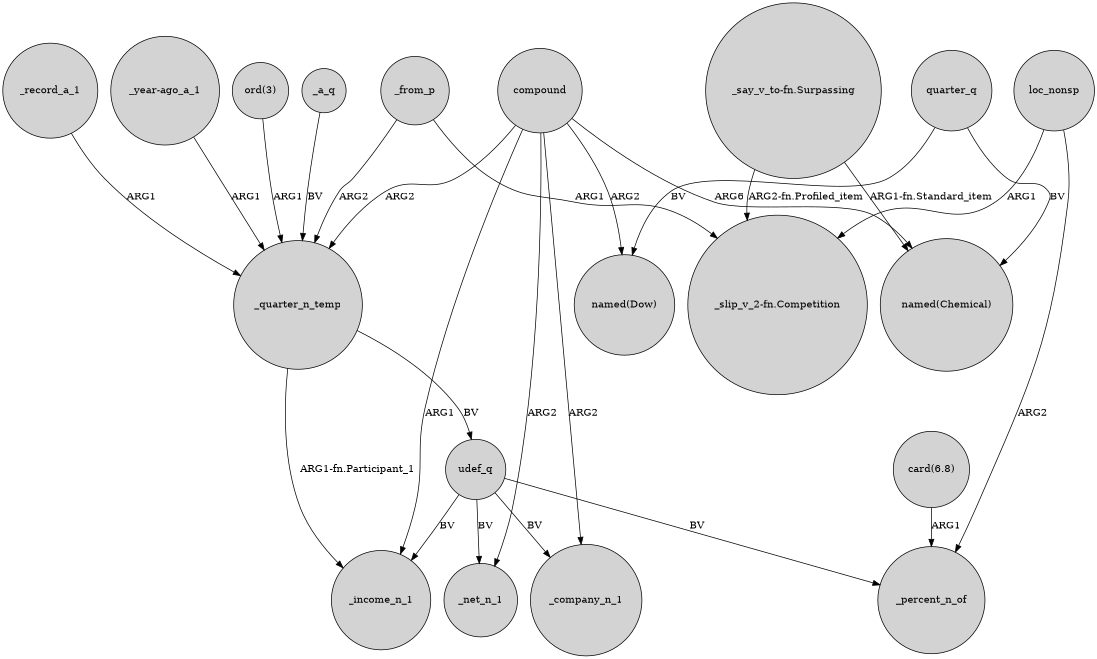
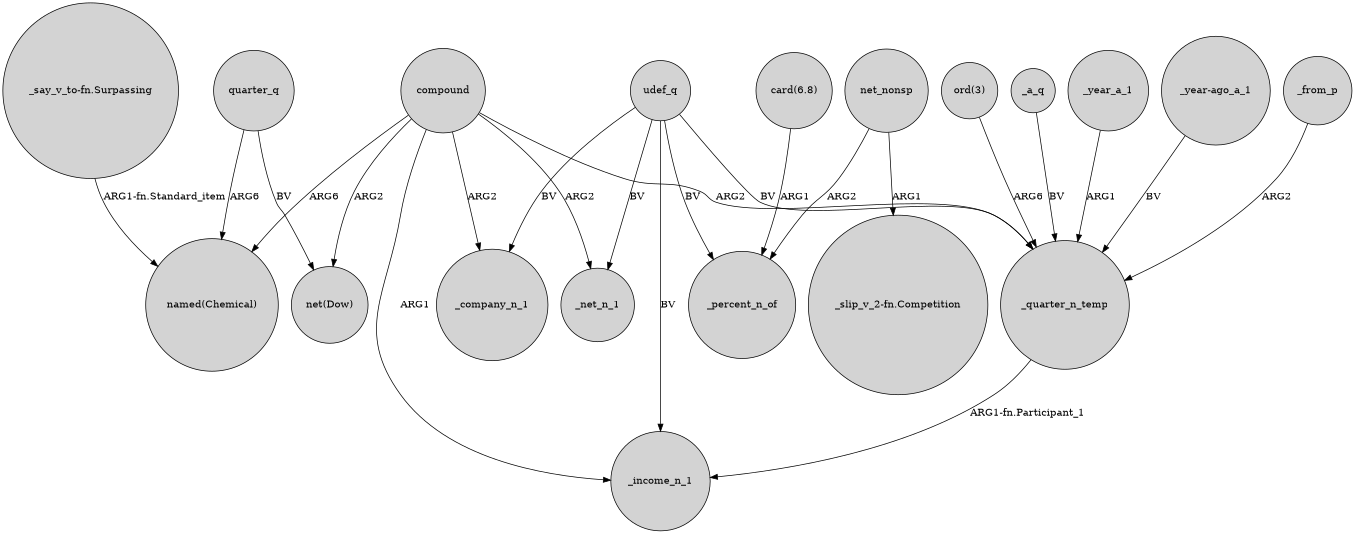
(50, 91) -> (1108, 91)
(1054, 91) -> (887, 91)
(749, 191) -> none
(246, 197) -> (1153, 197)
(288, 197) -> (1028, 197)
(1057, 197) -> (245, 197)
(562, 200) -> none
(624, 305) -> (330, 305)
(423, 372) -> (760, 202)
